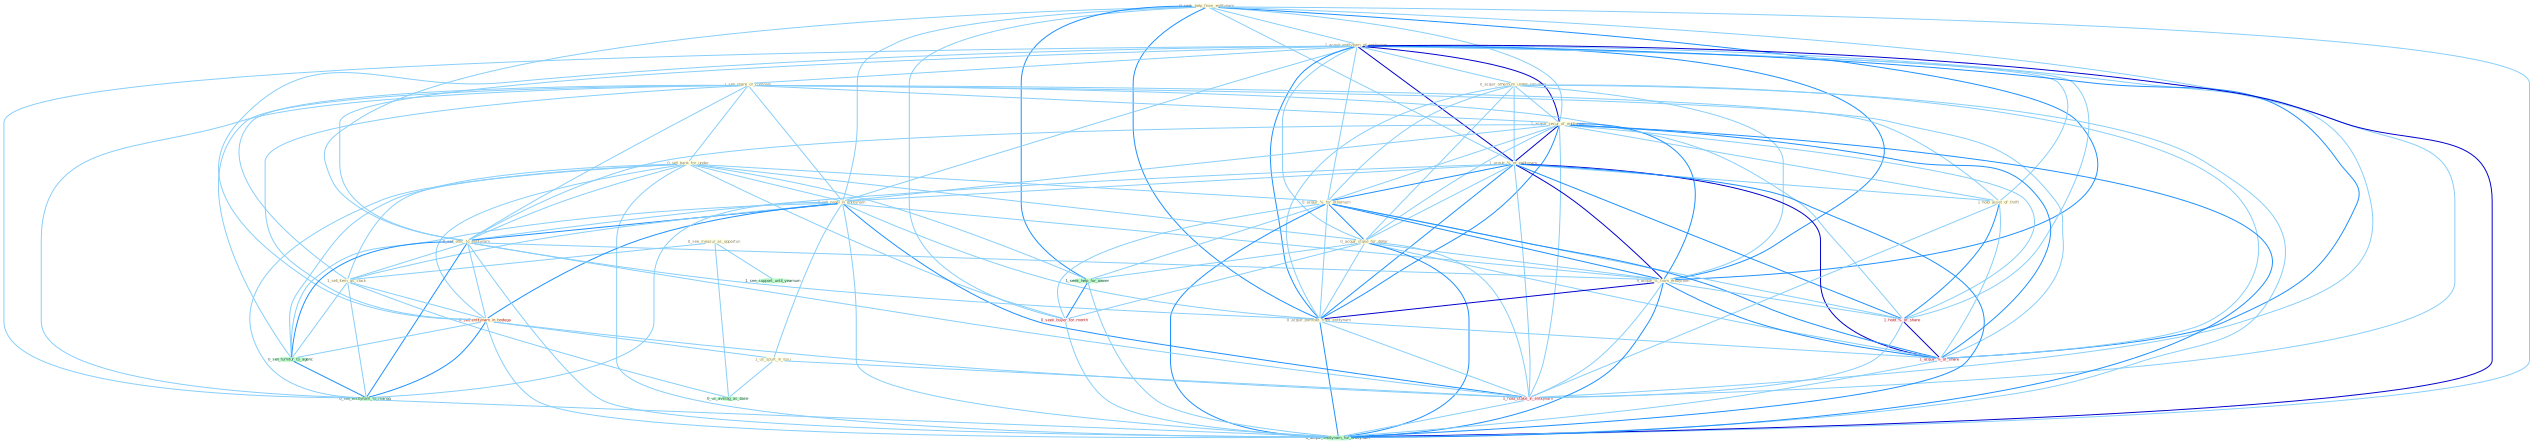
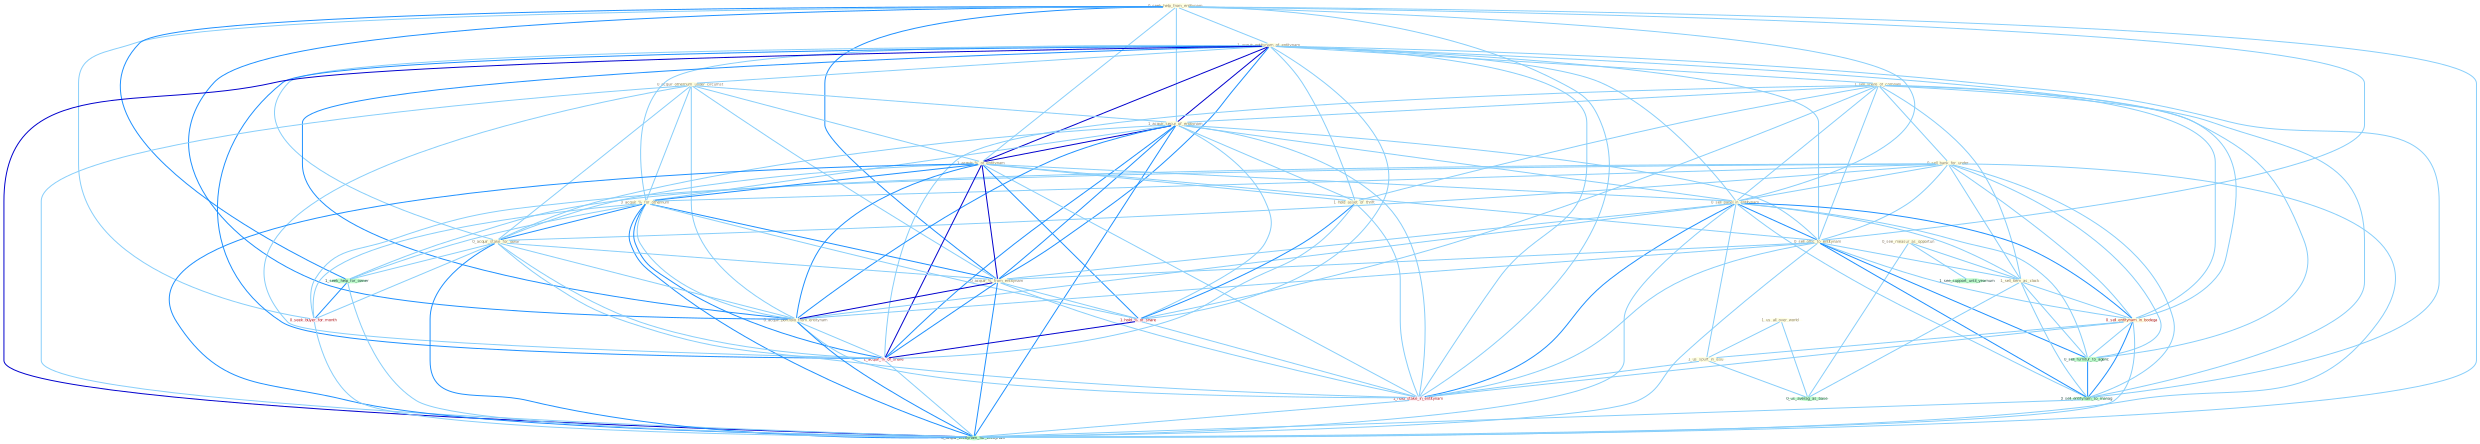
(1663, 281) -> (998, 281)
none -> (1781, 320)
(1338, 438) -> (974, 438)
